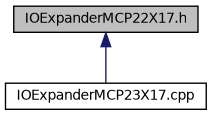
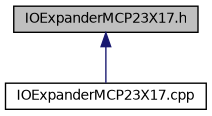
(106, 19) -> (106, 19)
